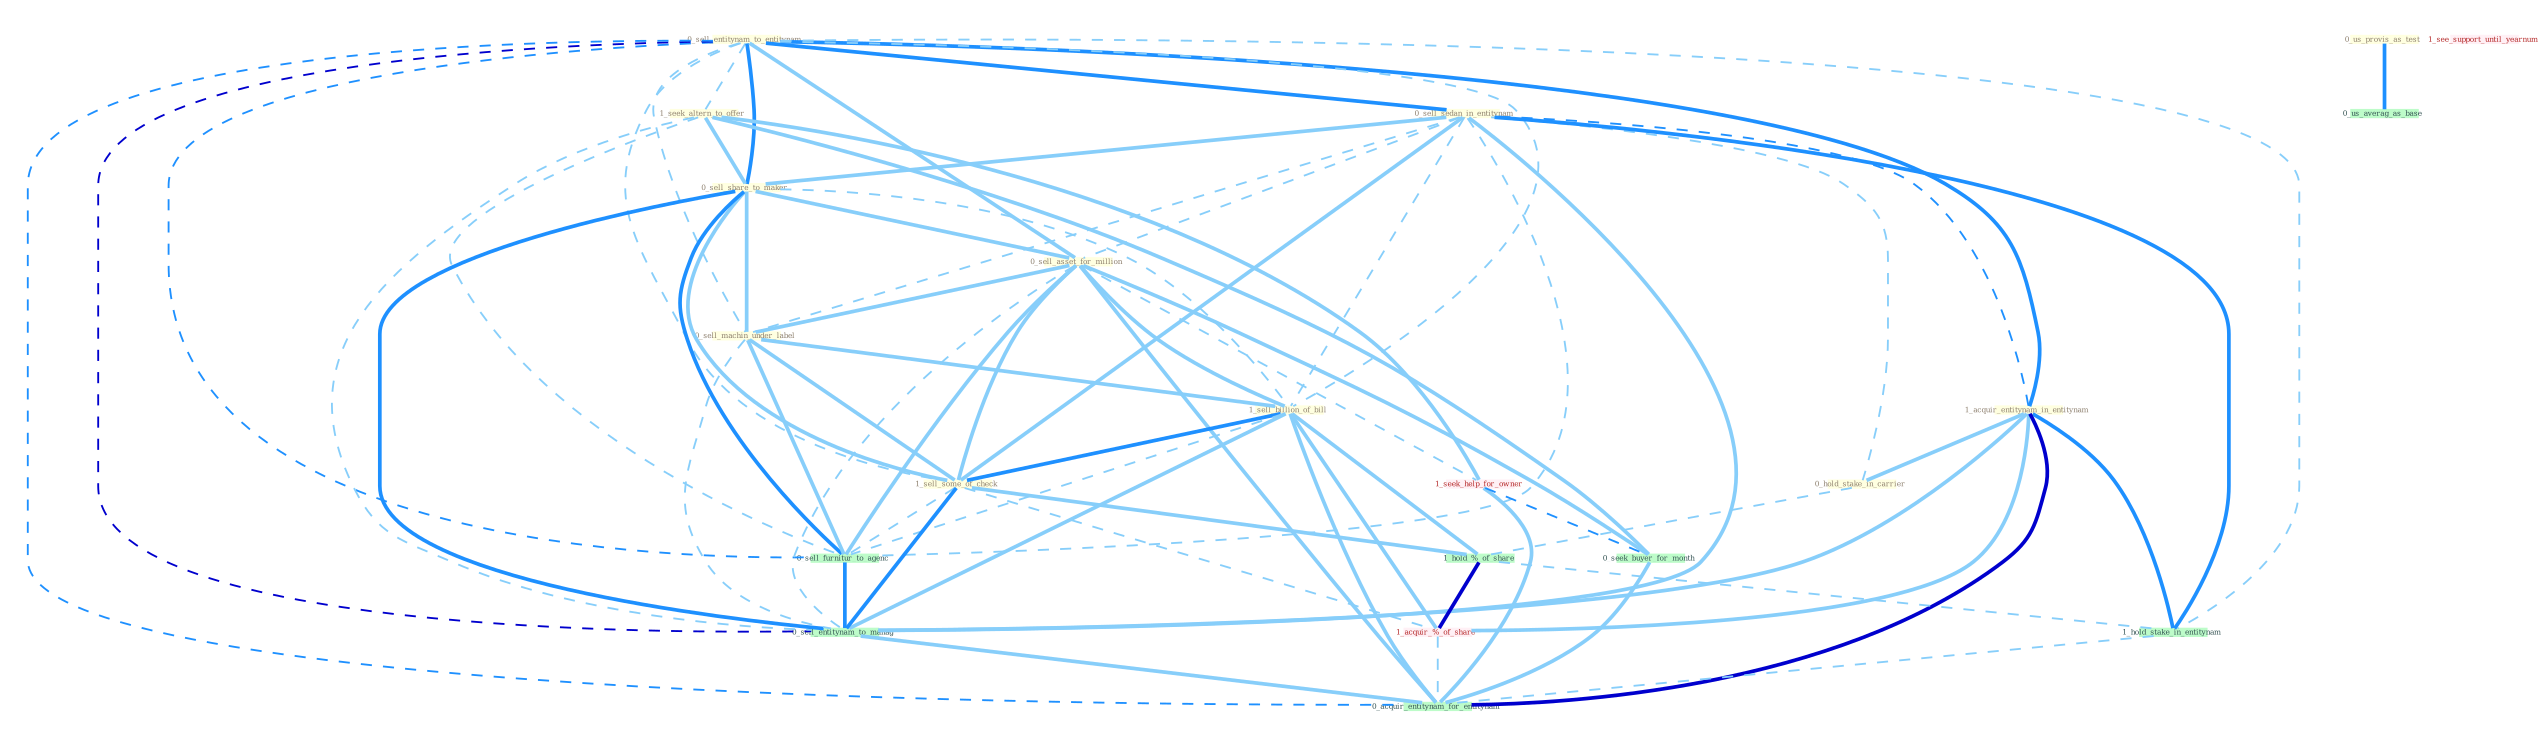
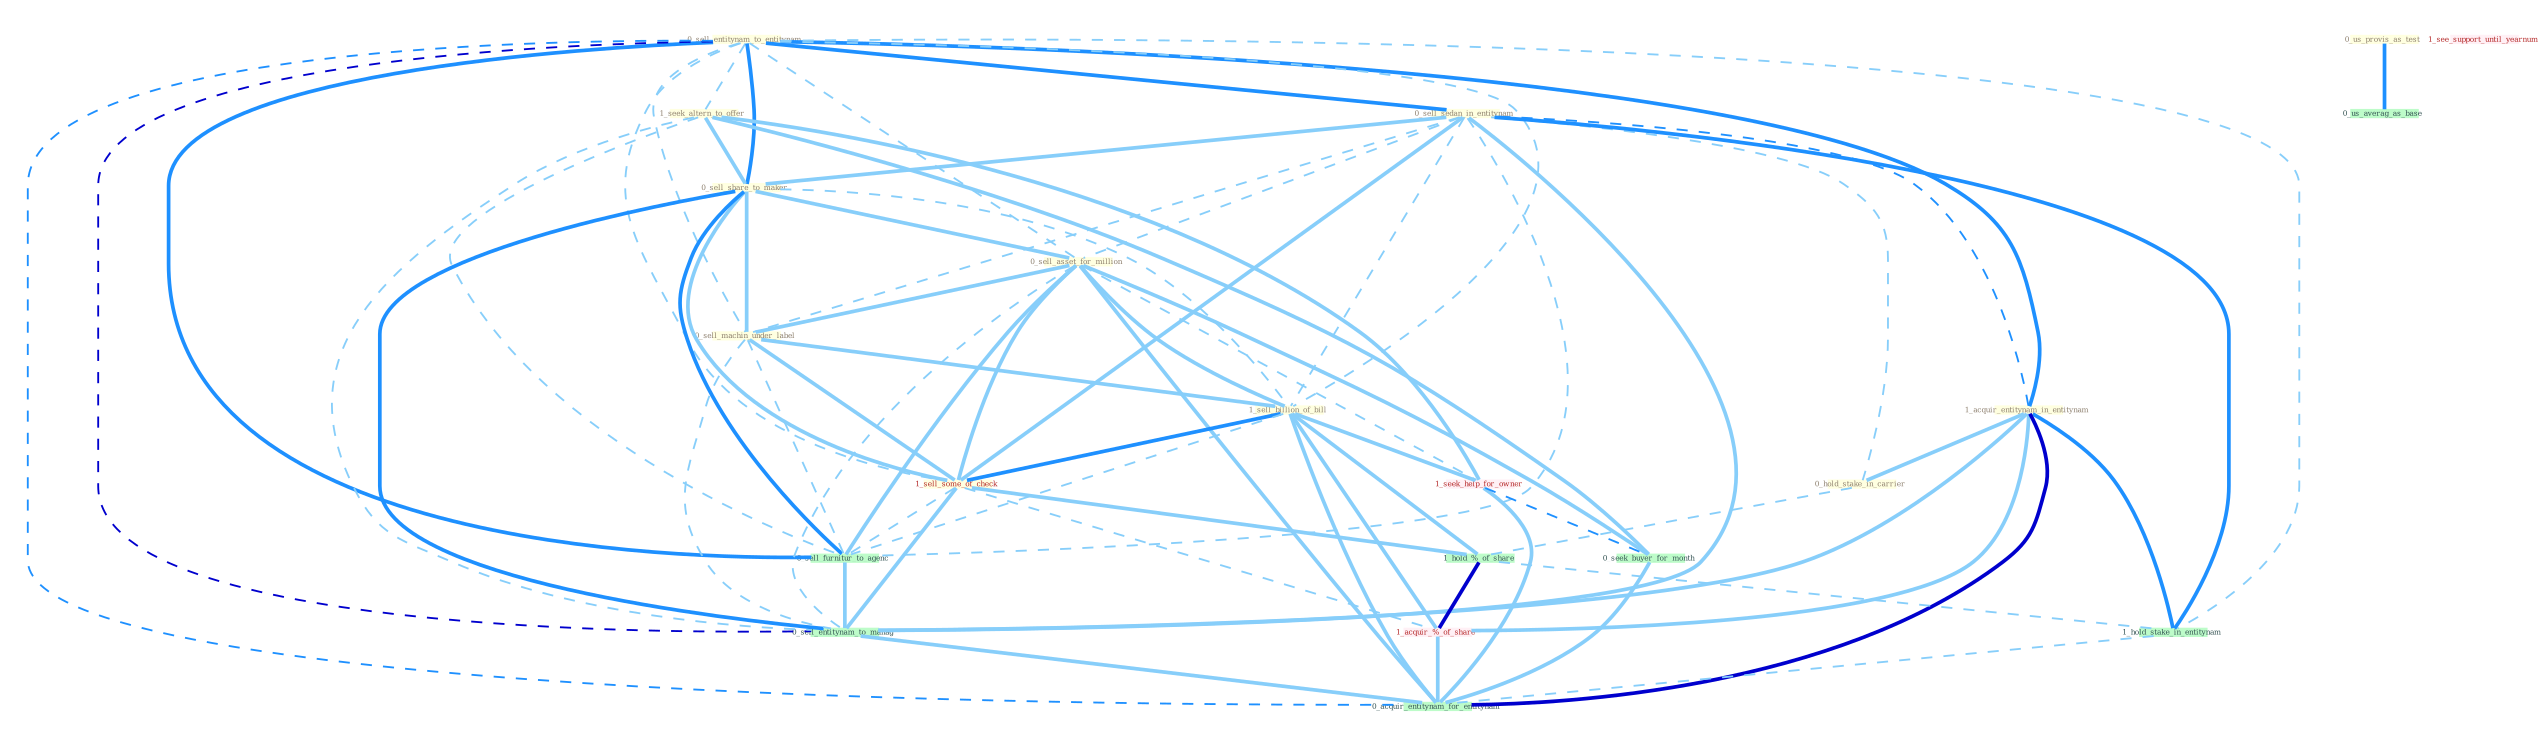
(880, 129) -> (880, 129)
(181, 318) -> (181, 318)
(798, 453) -> (798, 453)
(958, 484) -> (958, 484)
(1046, 532) -> (1385, 447)
(893, 569) -> (893, 569)
(845, 595) -> (845, 595)
(1438, 669) -> (1438, 669)
